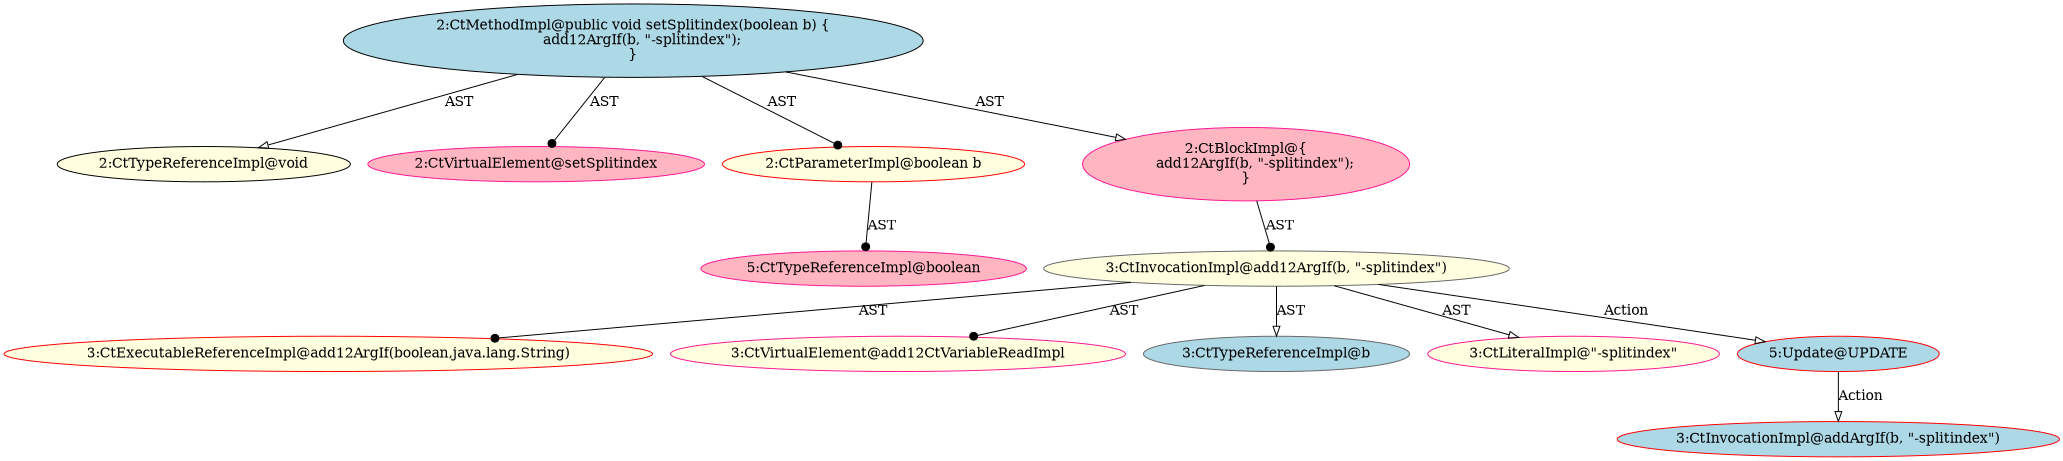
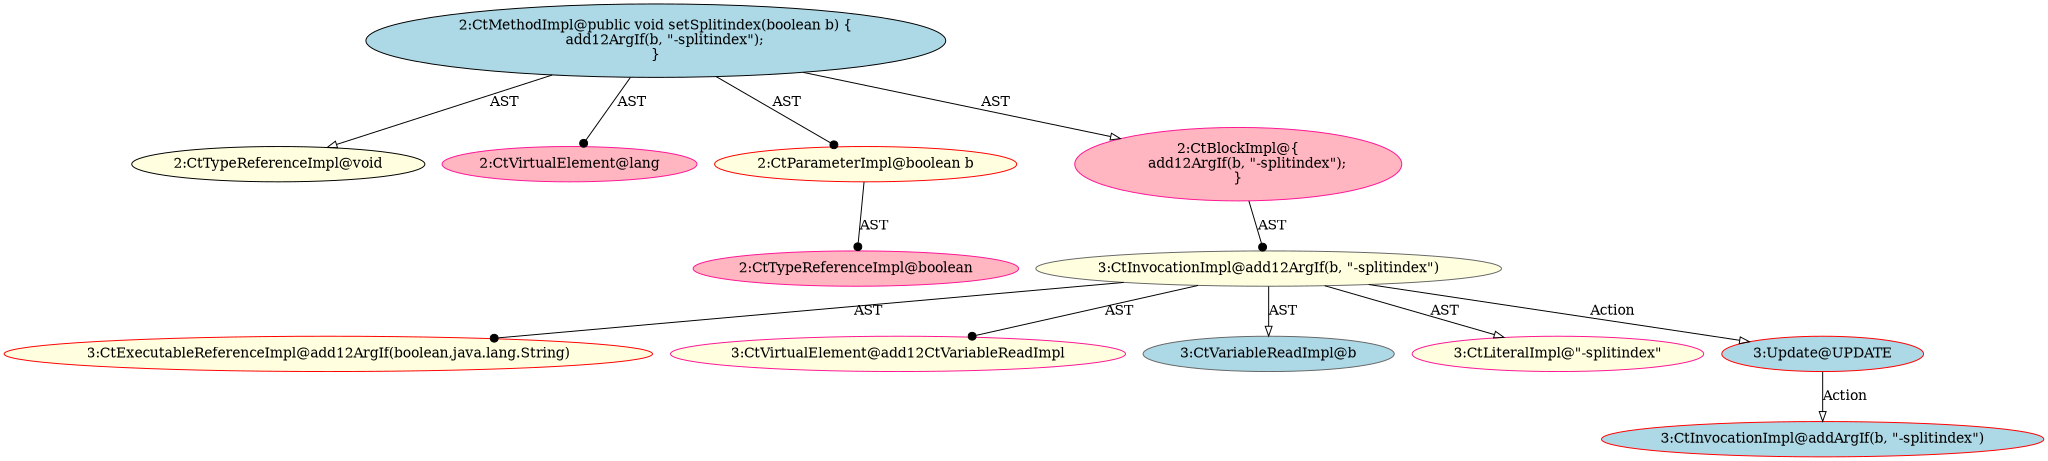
(536, 164) -> (570, 164)
(864, 269) -> (856, 269)
(1276, 354) -> (1269, 354)
(1838, 354) -> (1823, 354)
